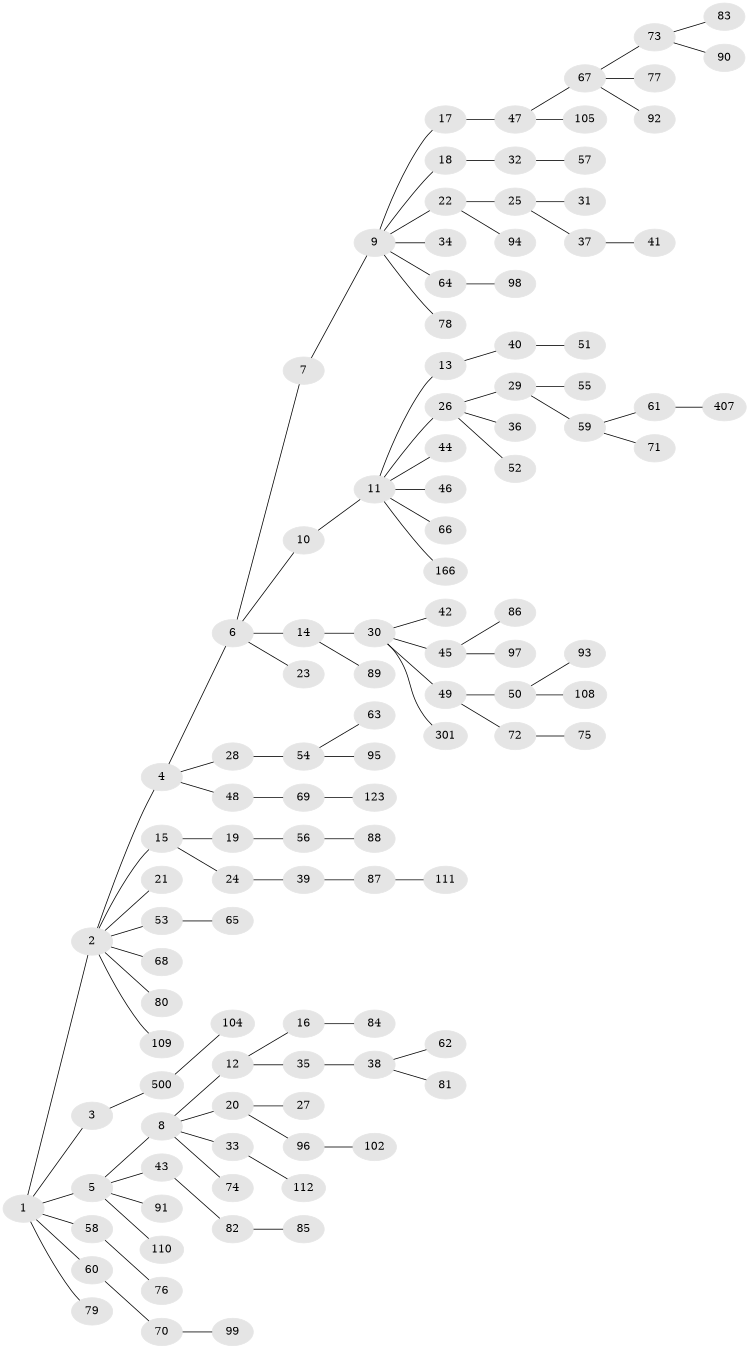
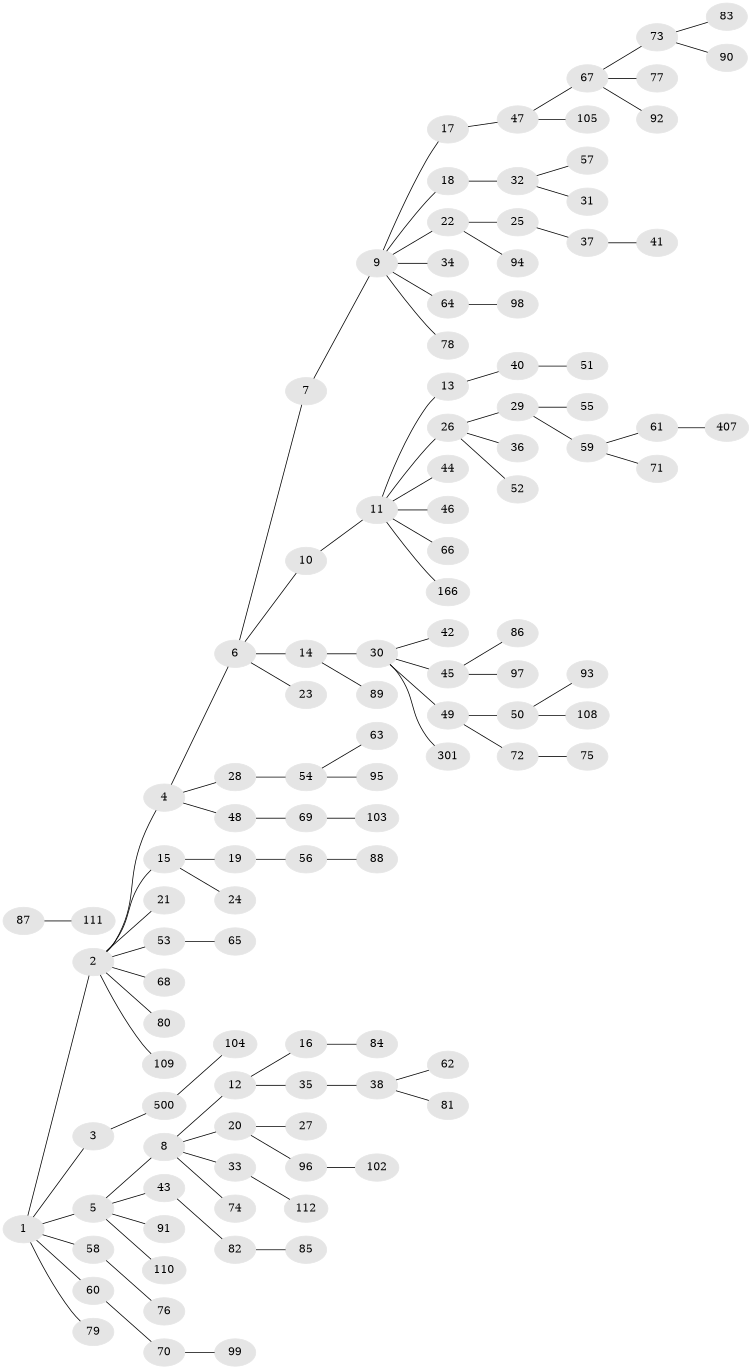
(550, 202) -> (553, 191)
(375, 798) -> (377, 818)
(304, 880) -> none
